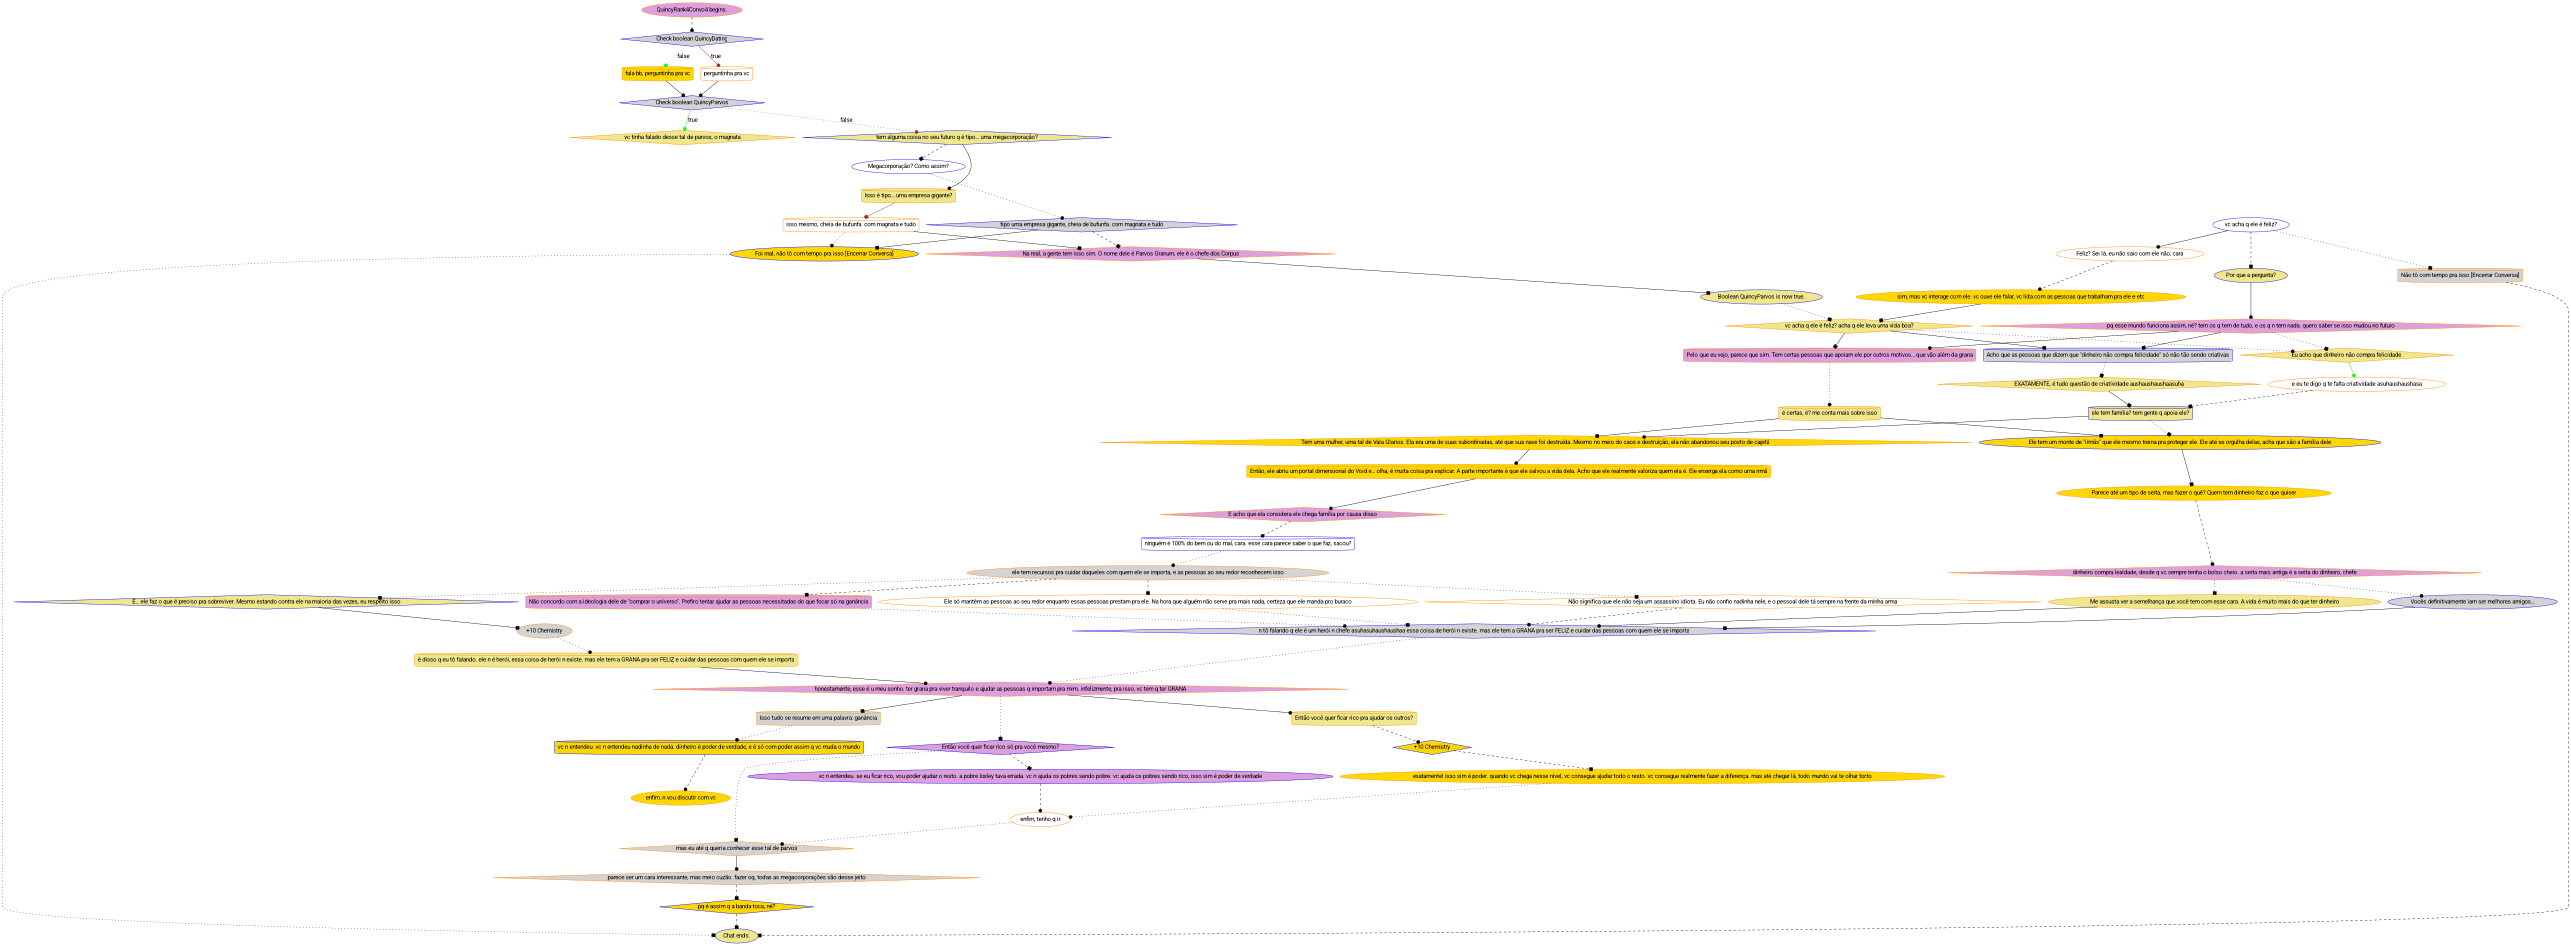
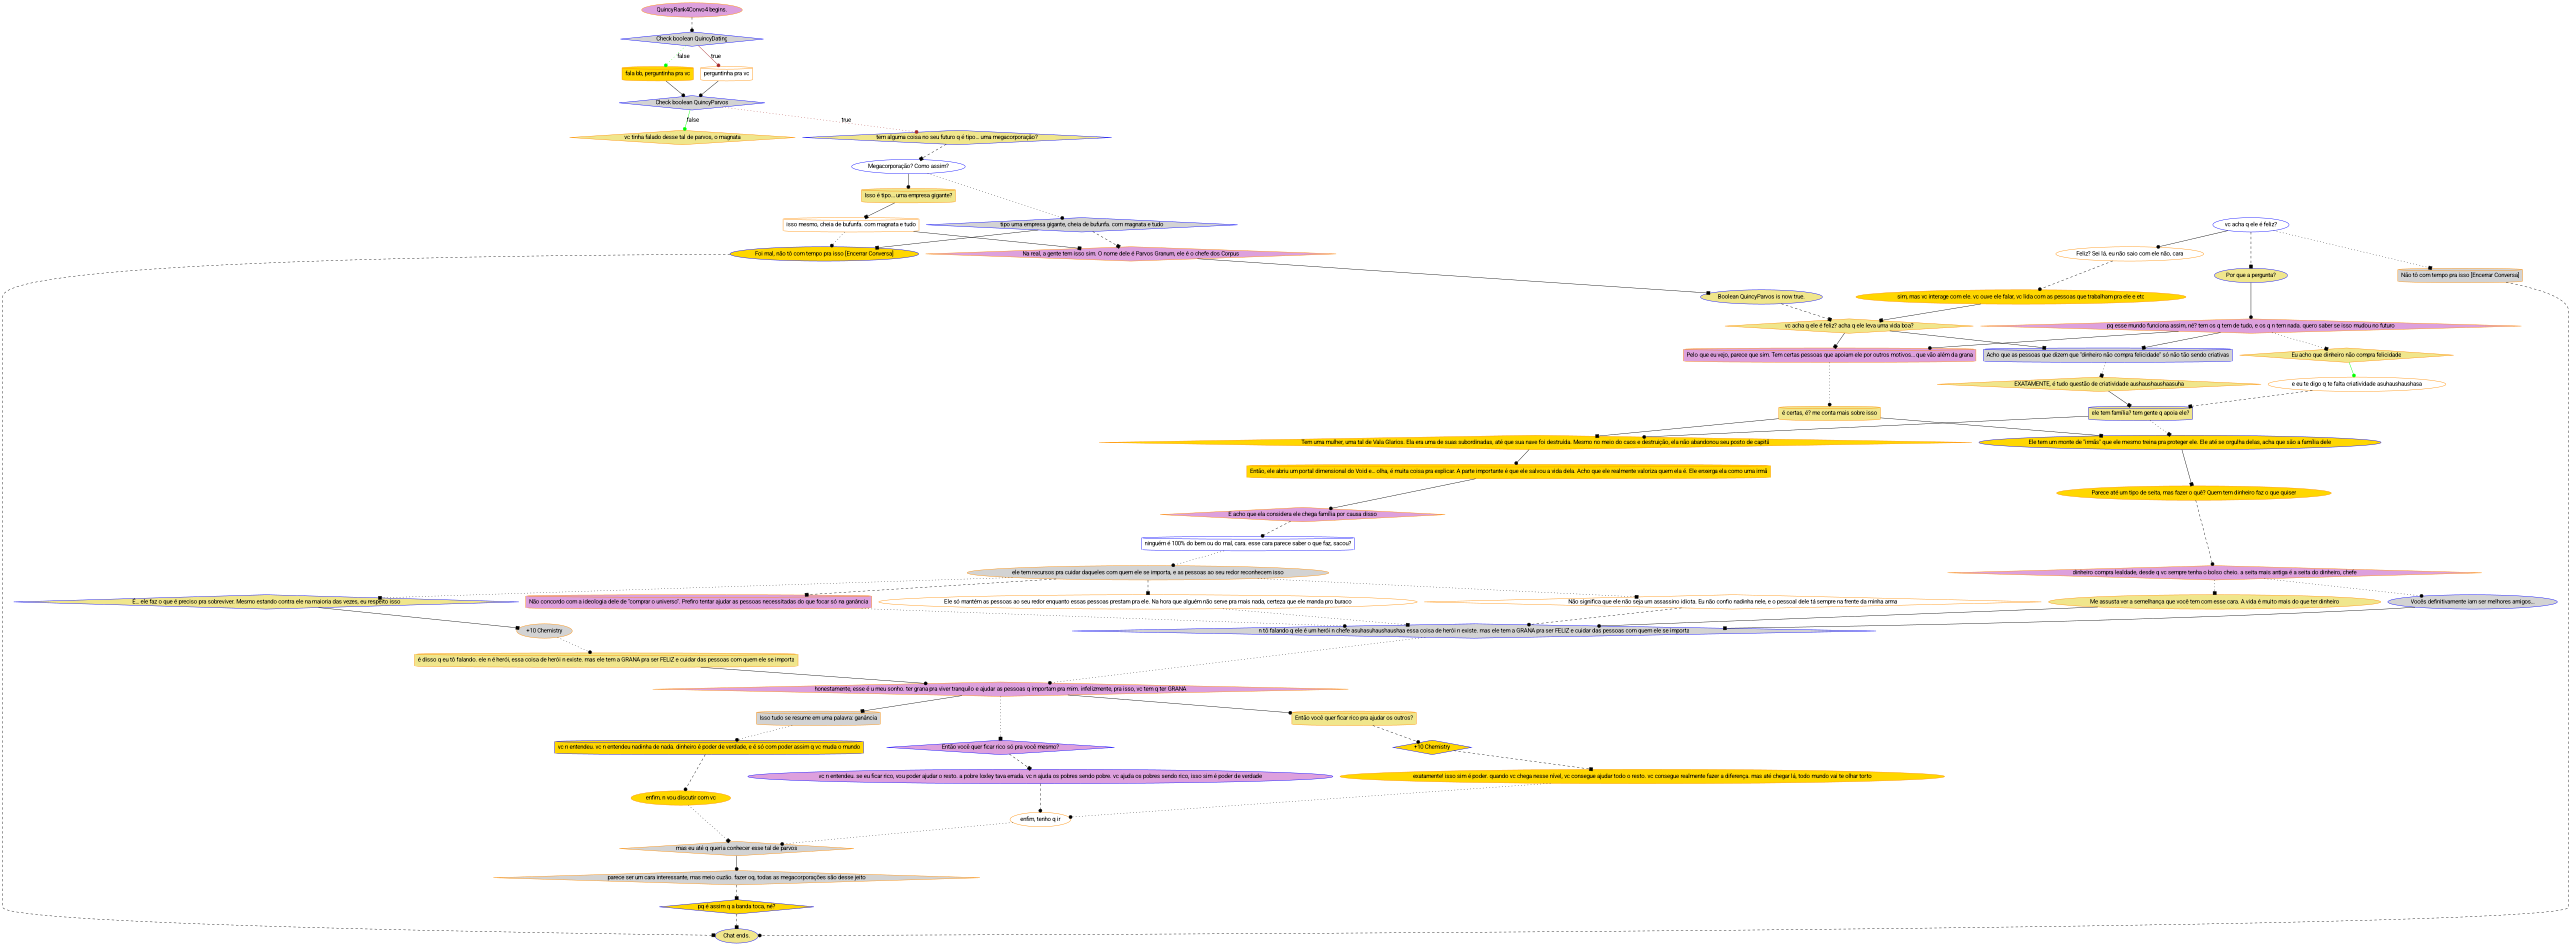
(693, 120) -> (693, 120)
(846, 120) -> (846, 120)
(971, 170) -> (908, 180)
(882, 209) -> (882, 209)
(1804, 311) -> (1804, 311)
(2101, 340) -> none
(3, 591) -> (3, 591)
(808, 760) -> (707, 822)
(1999, 927) -> (1999, 927)
